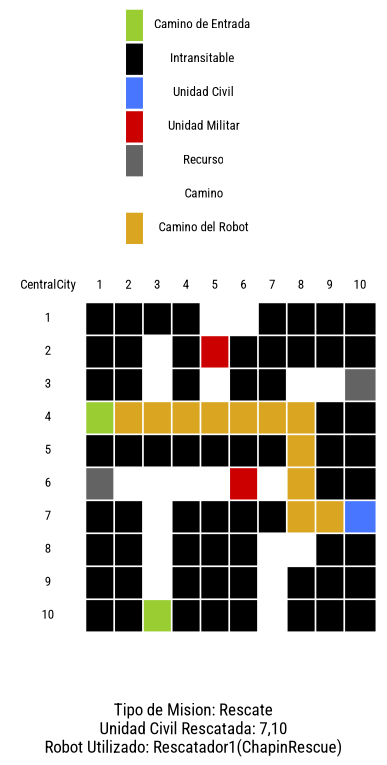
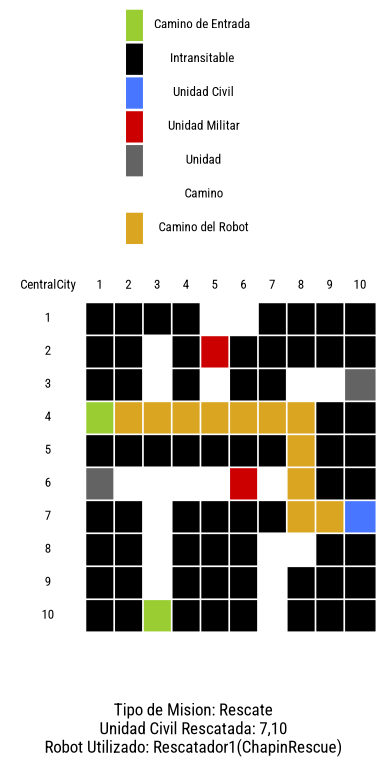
(204, 160) -> (204, 160)
